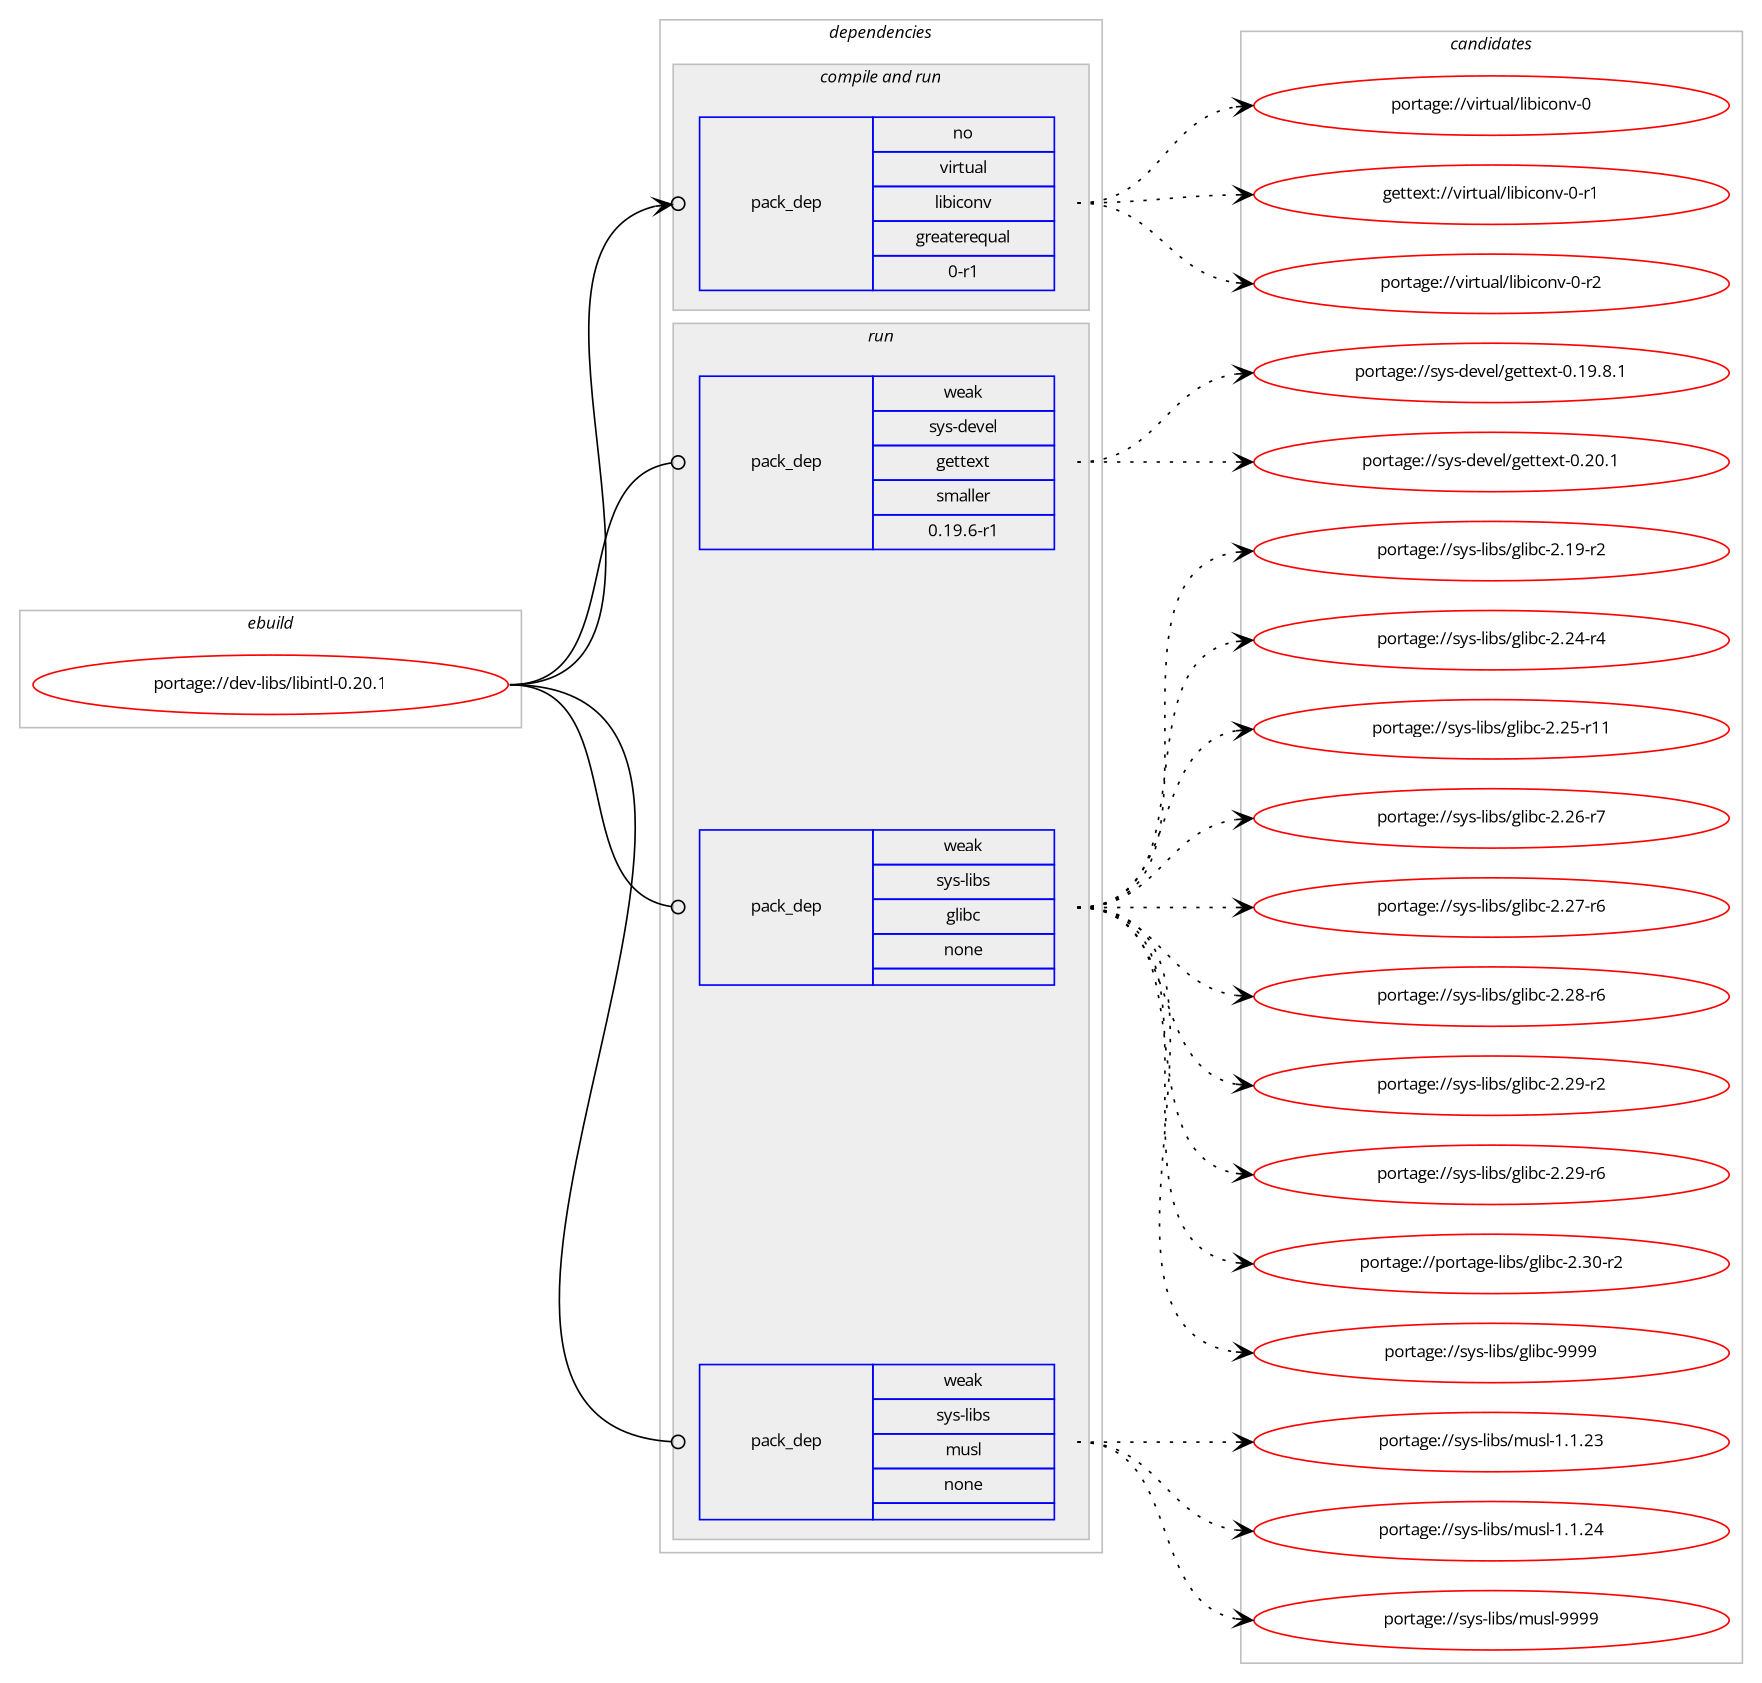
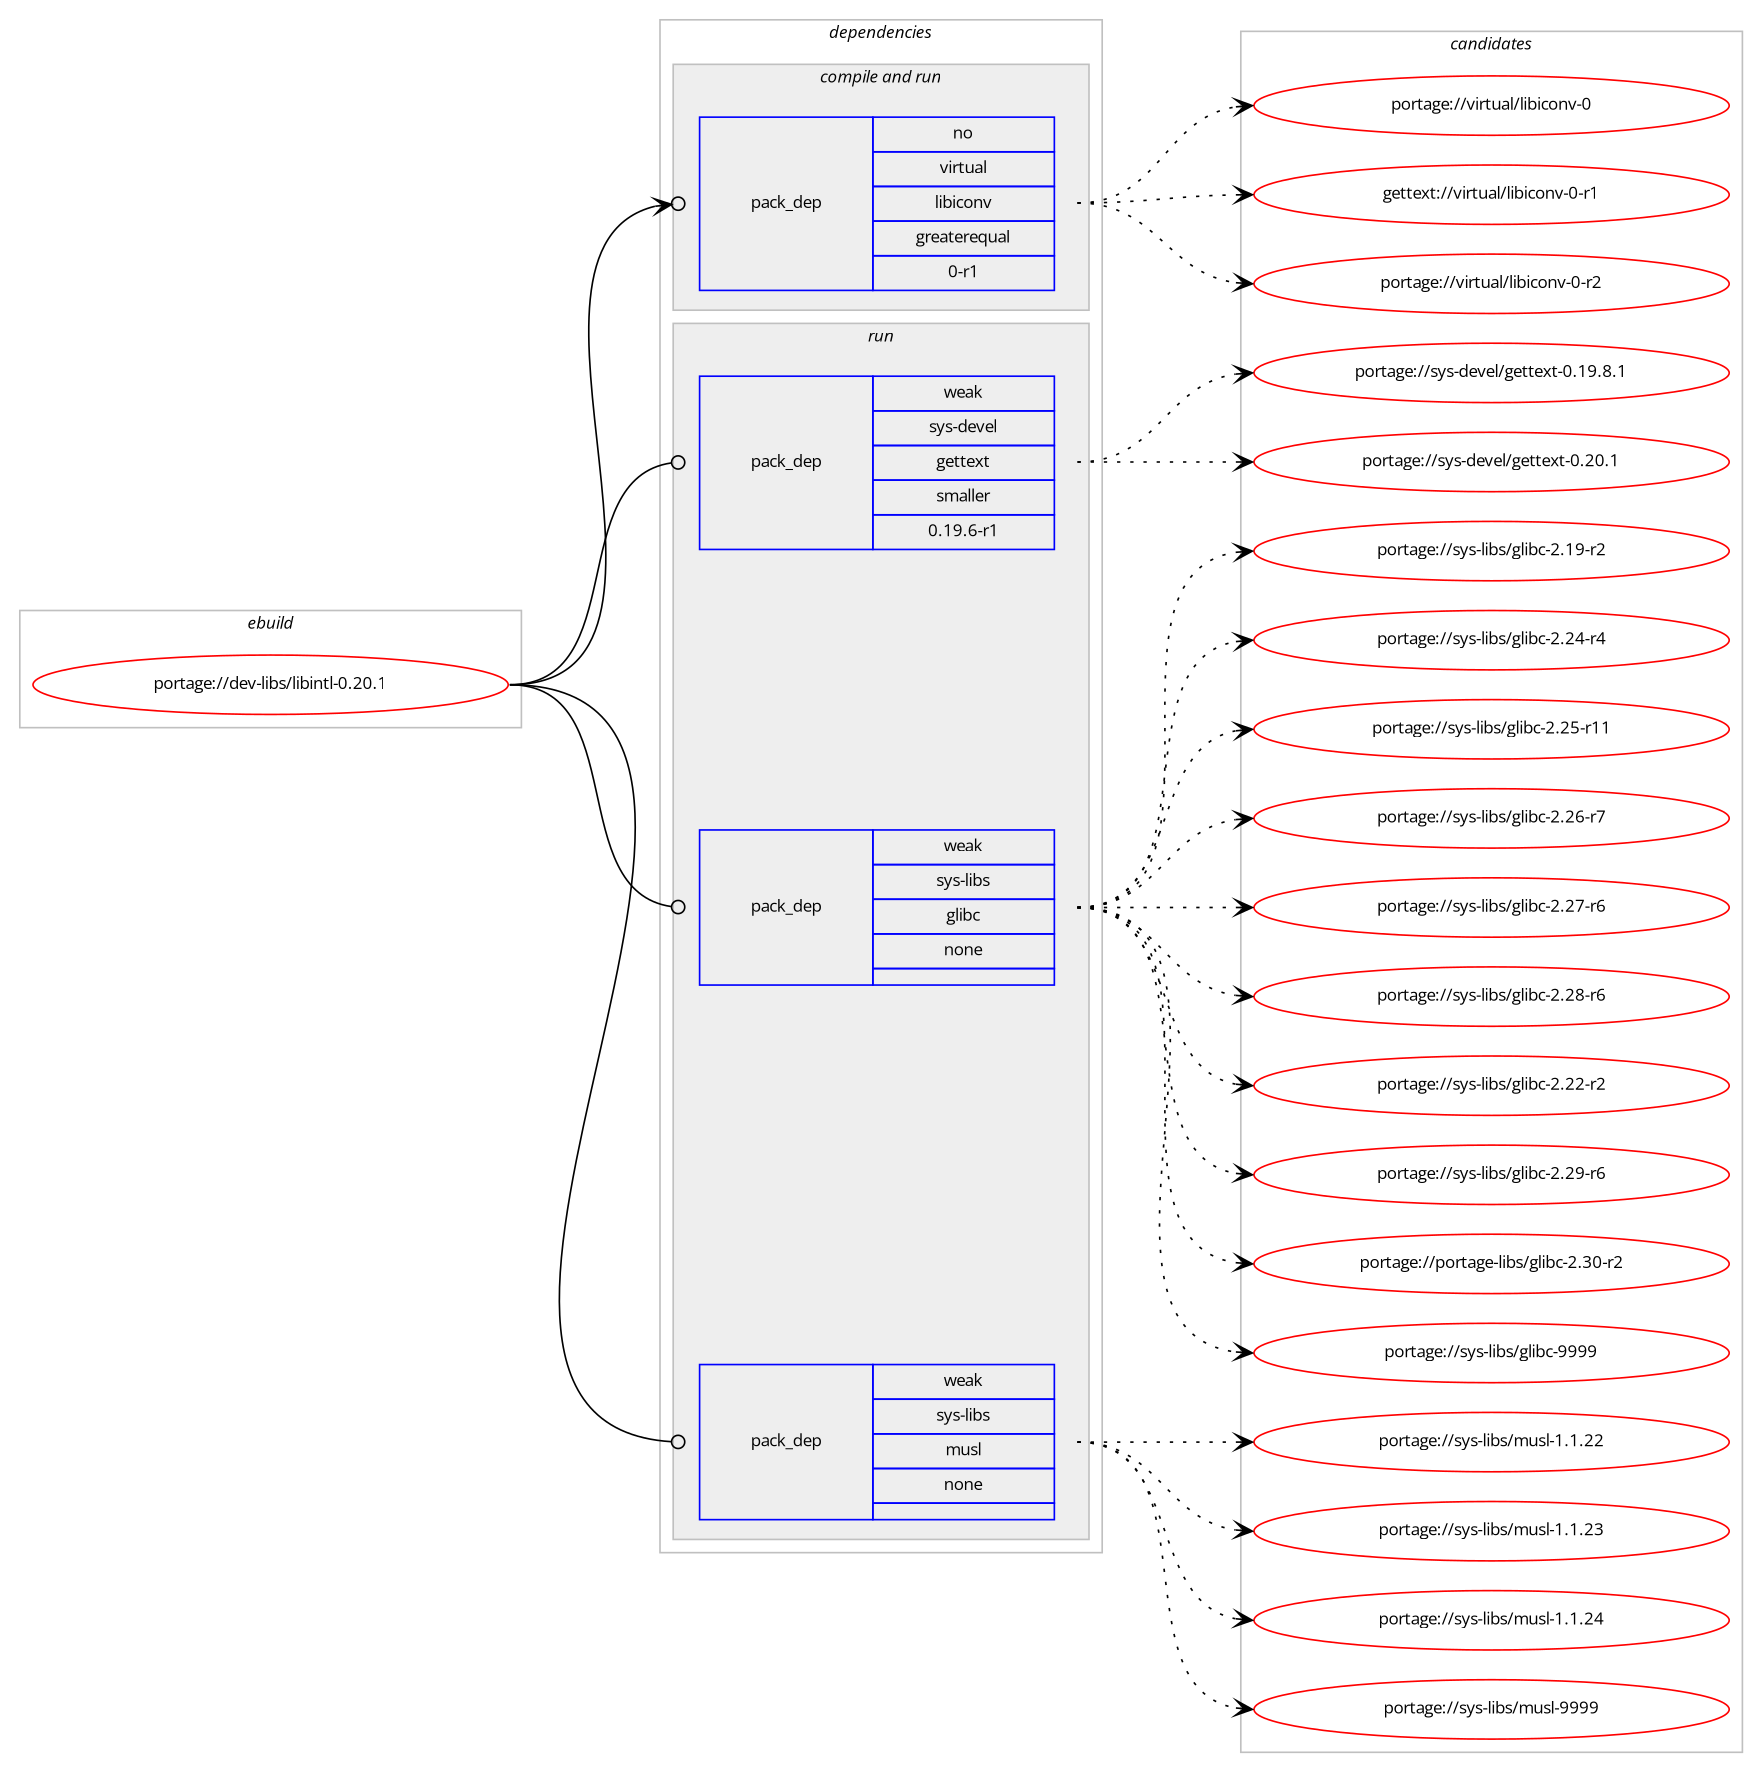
(1492, 1086) -> (1492, 1086)
none -> (1492, 1442)
